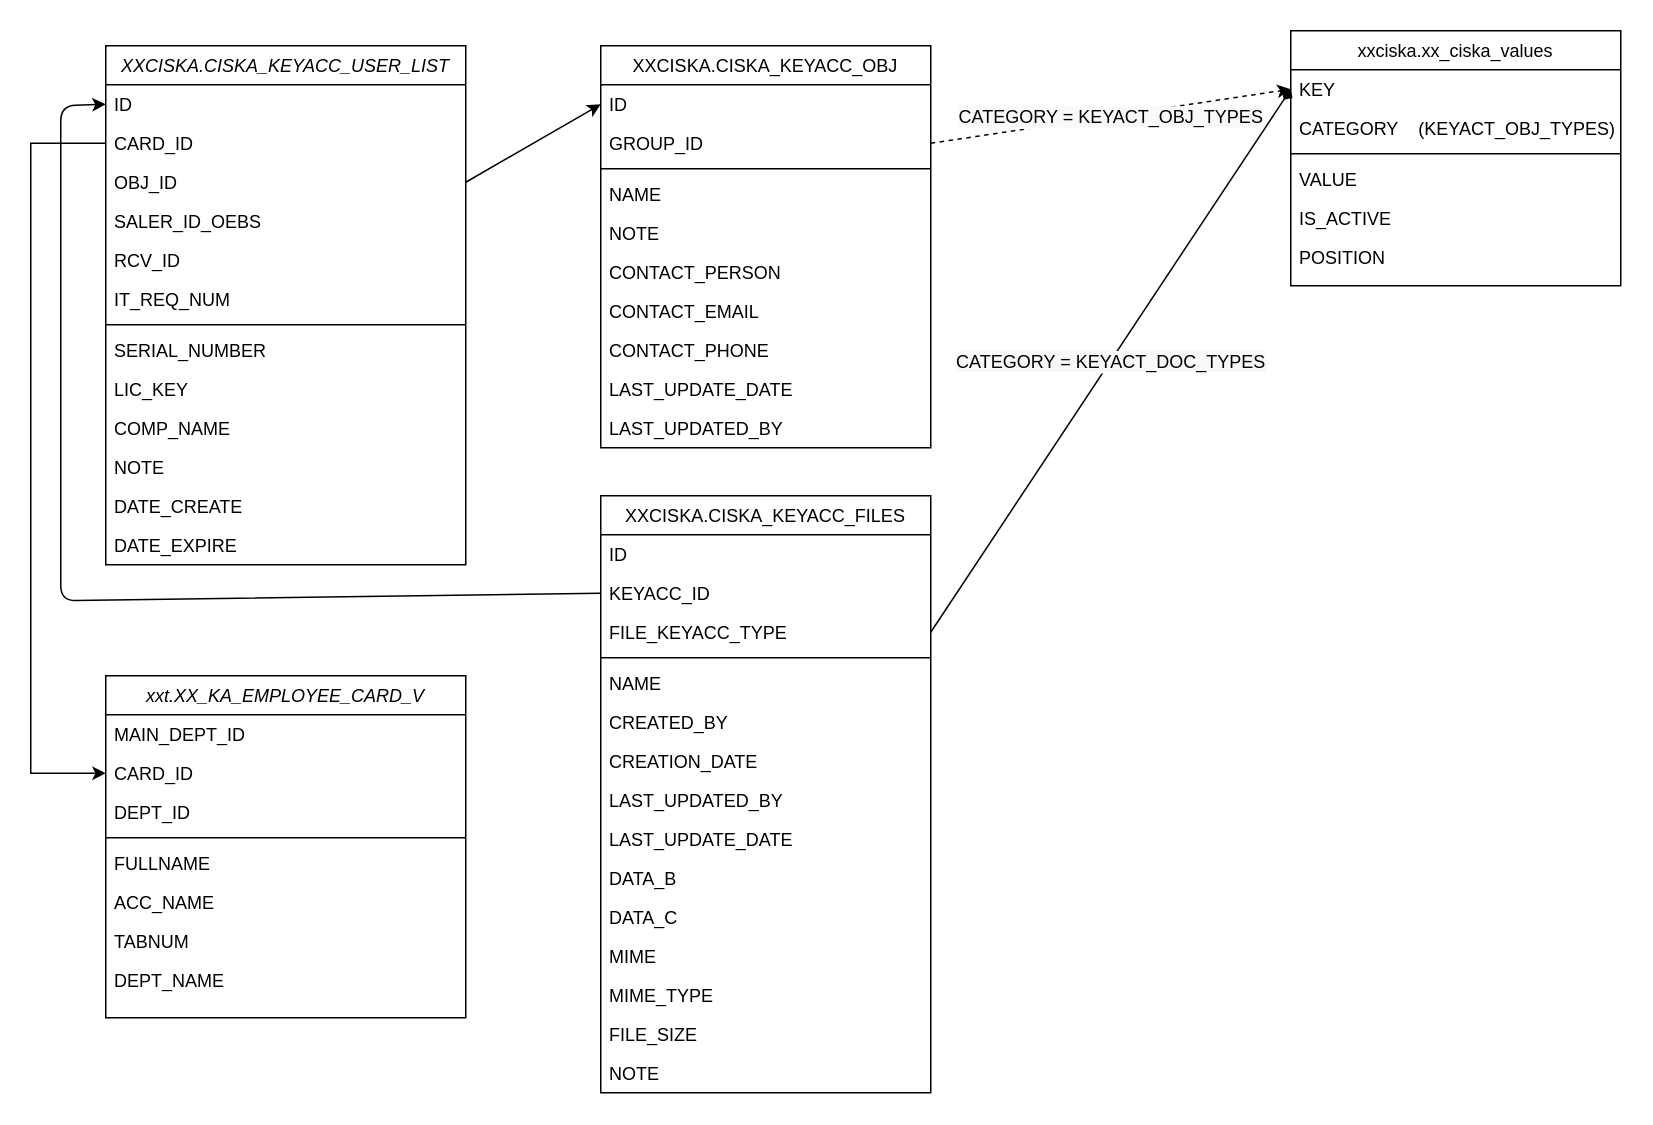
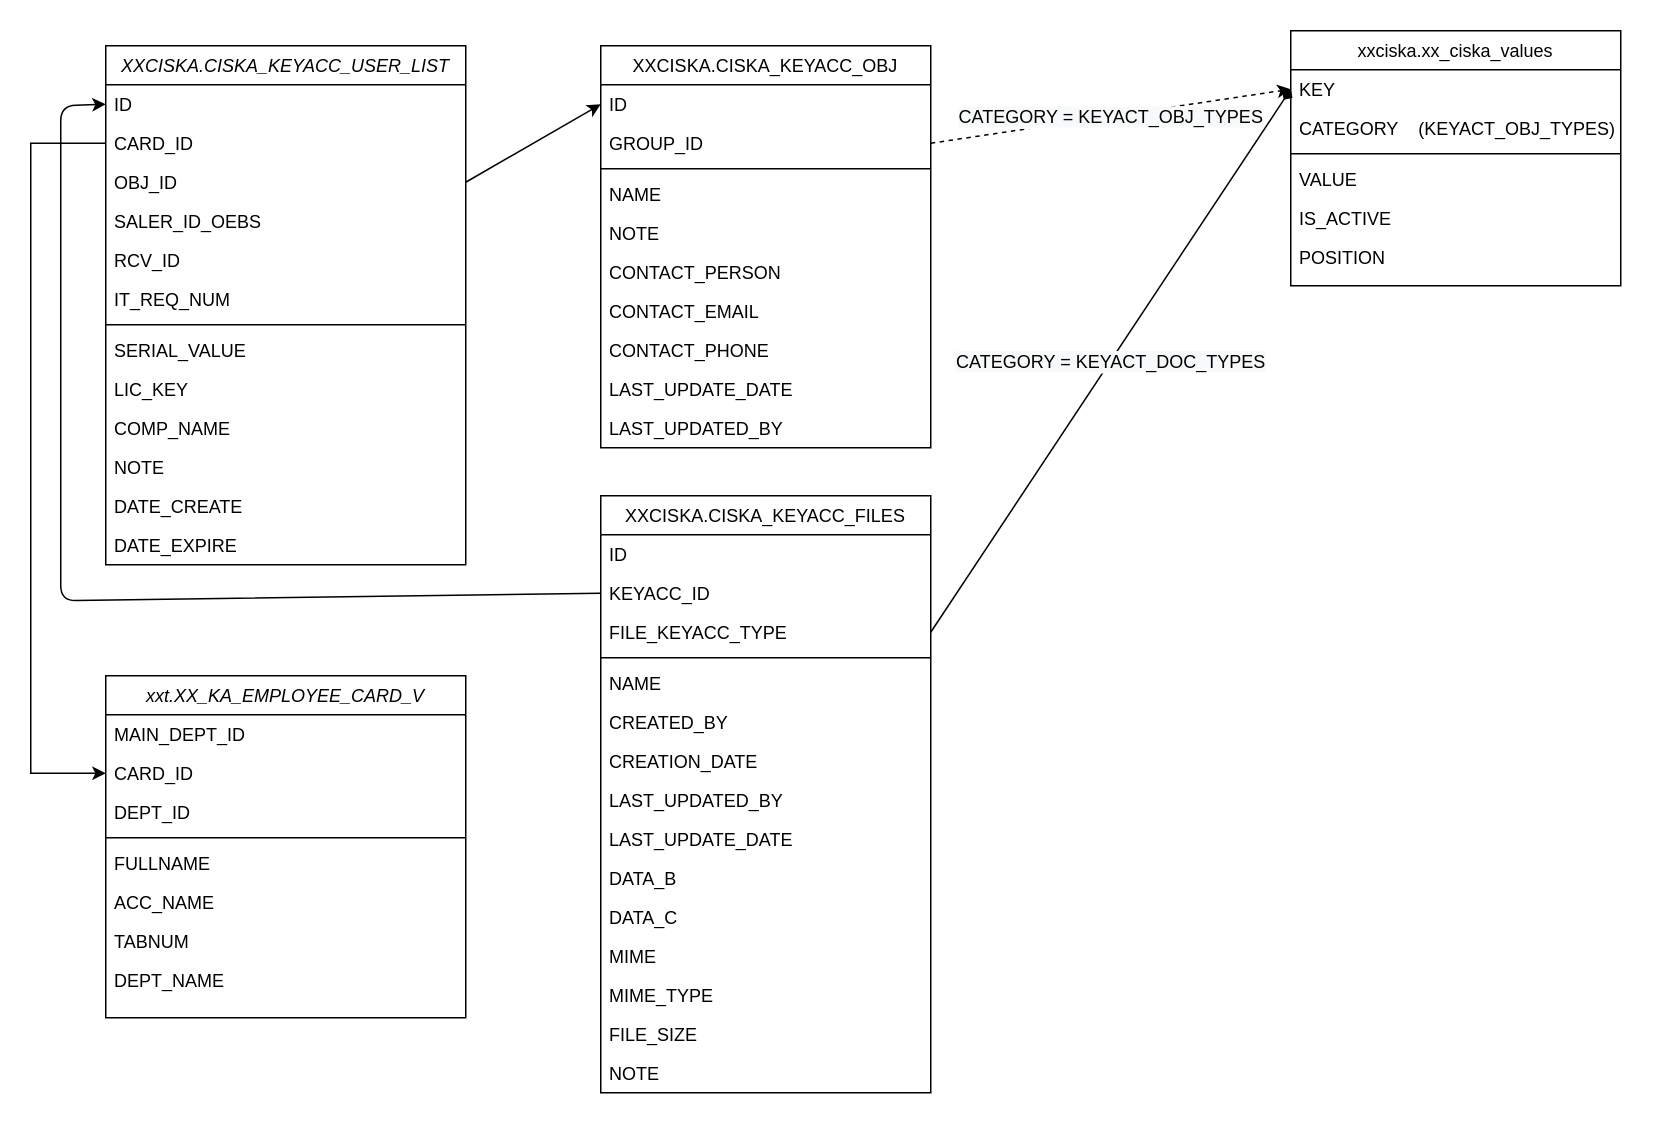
(180, 351) -> (174, 351)
